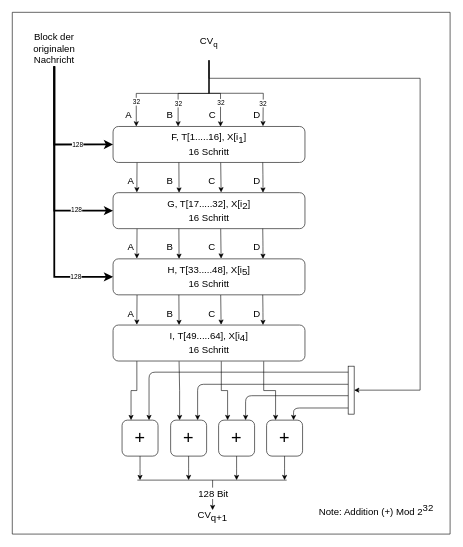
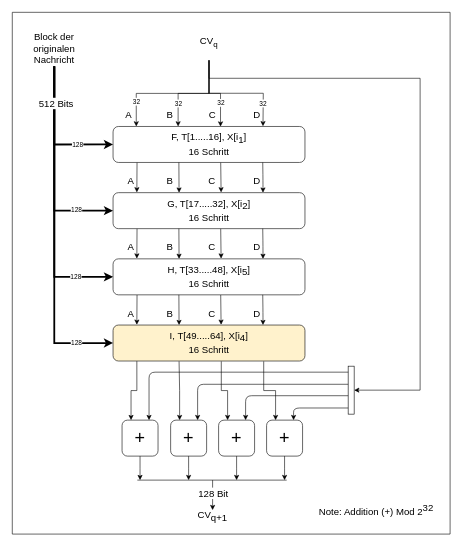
none -> (54, 337)
(209, 343) -> (209, 343)
